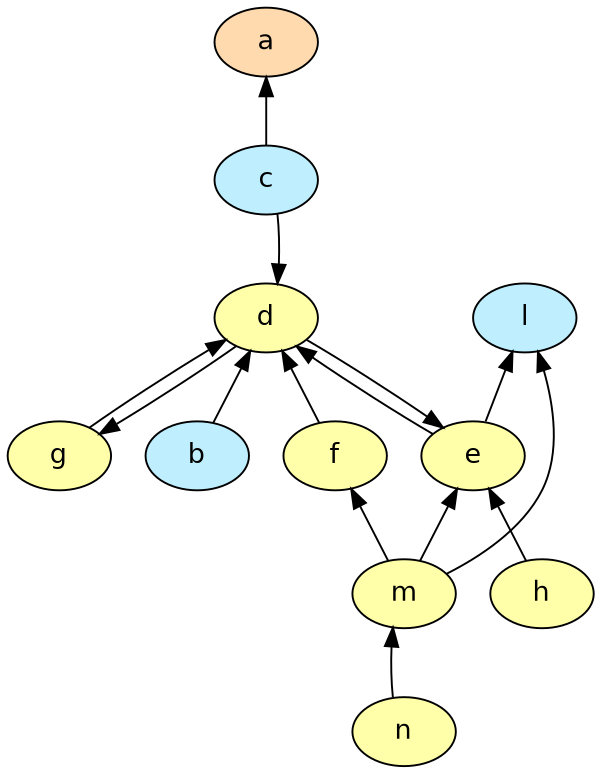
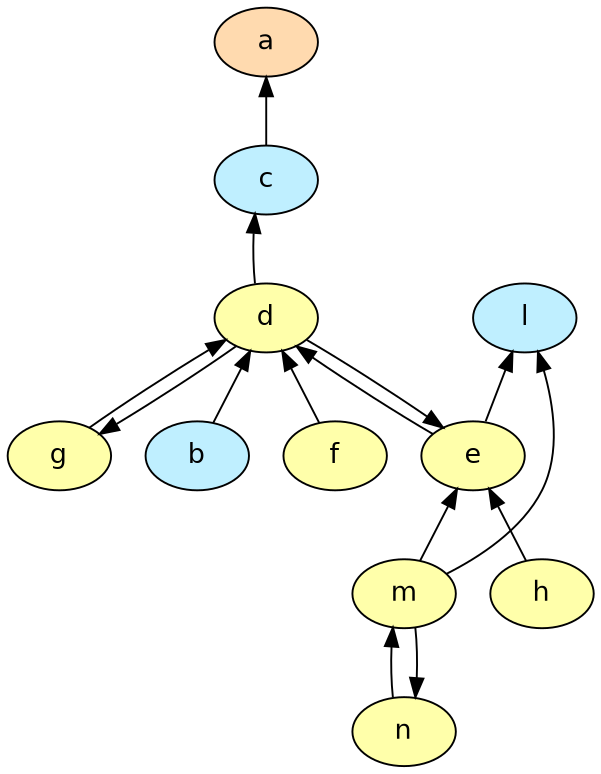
(279, 239) -> (253, 258)
(374, 534) -> (417, 653)
